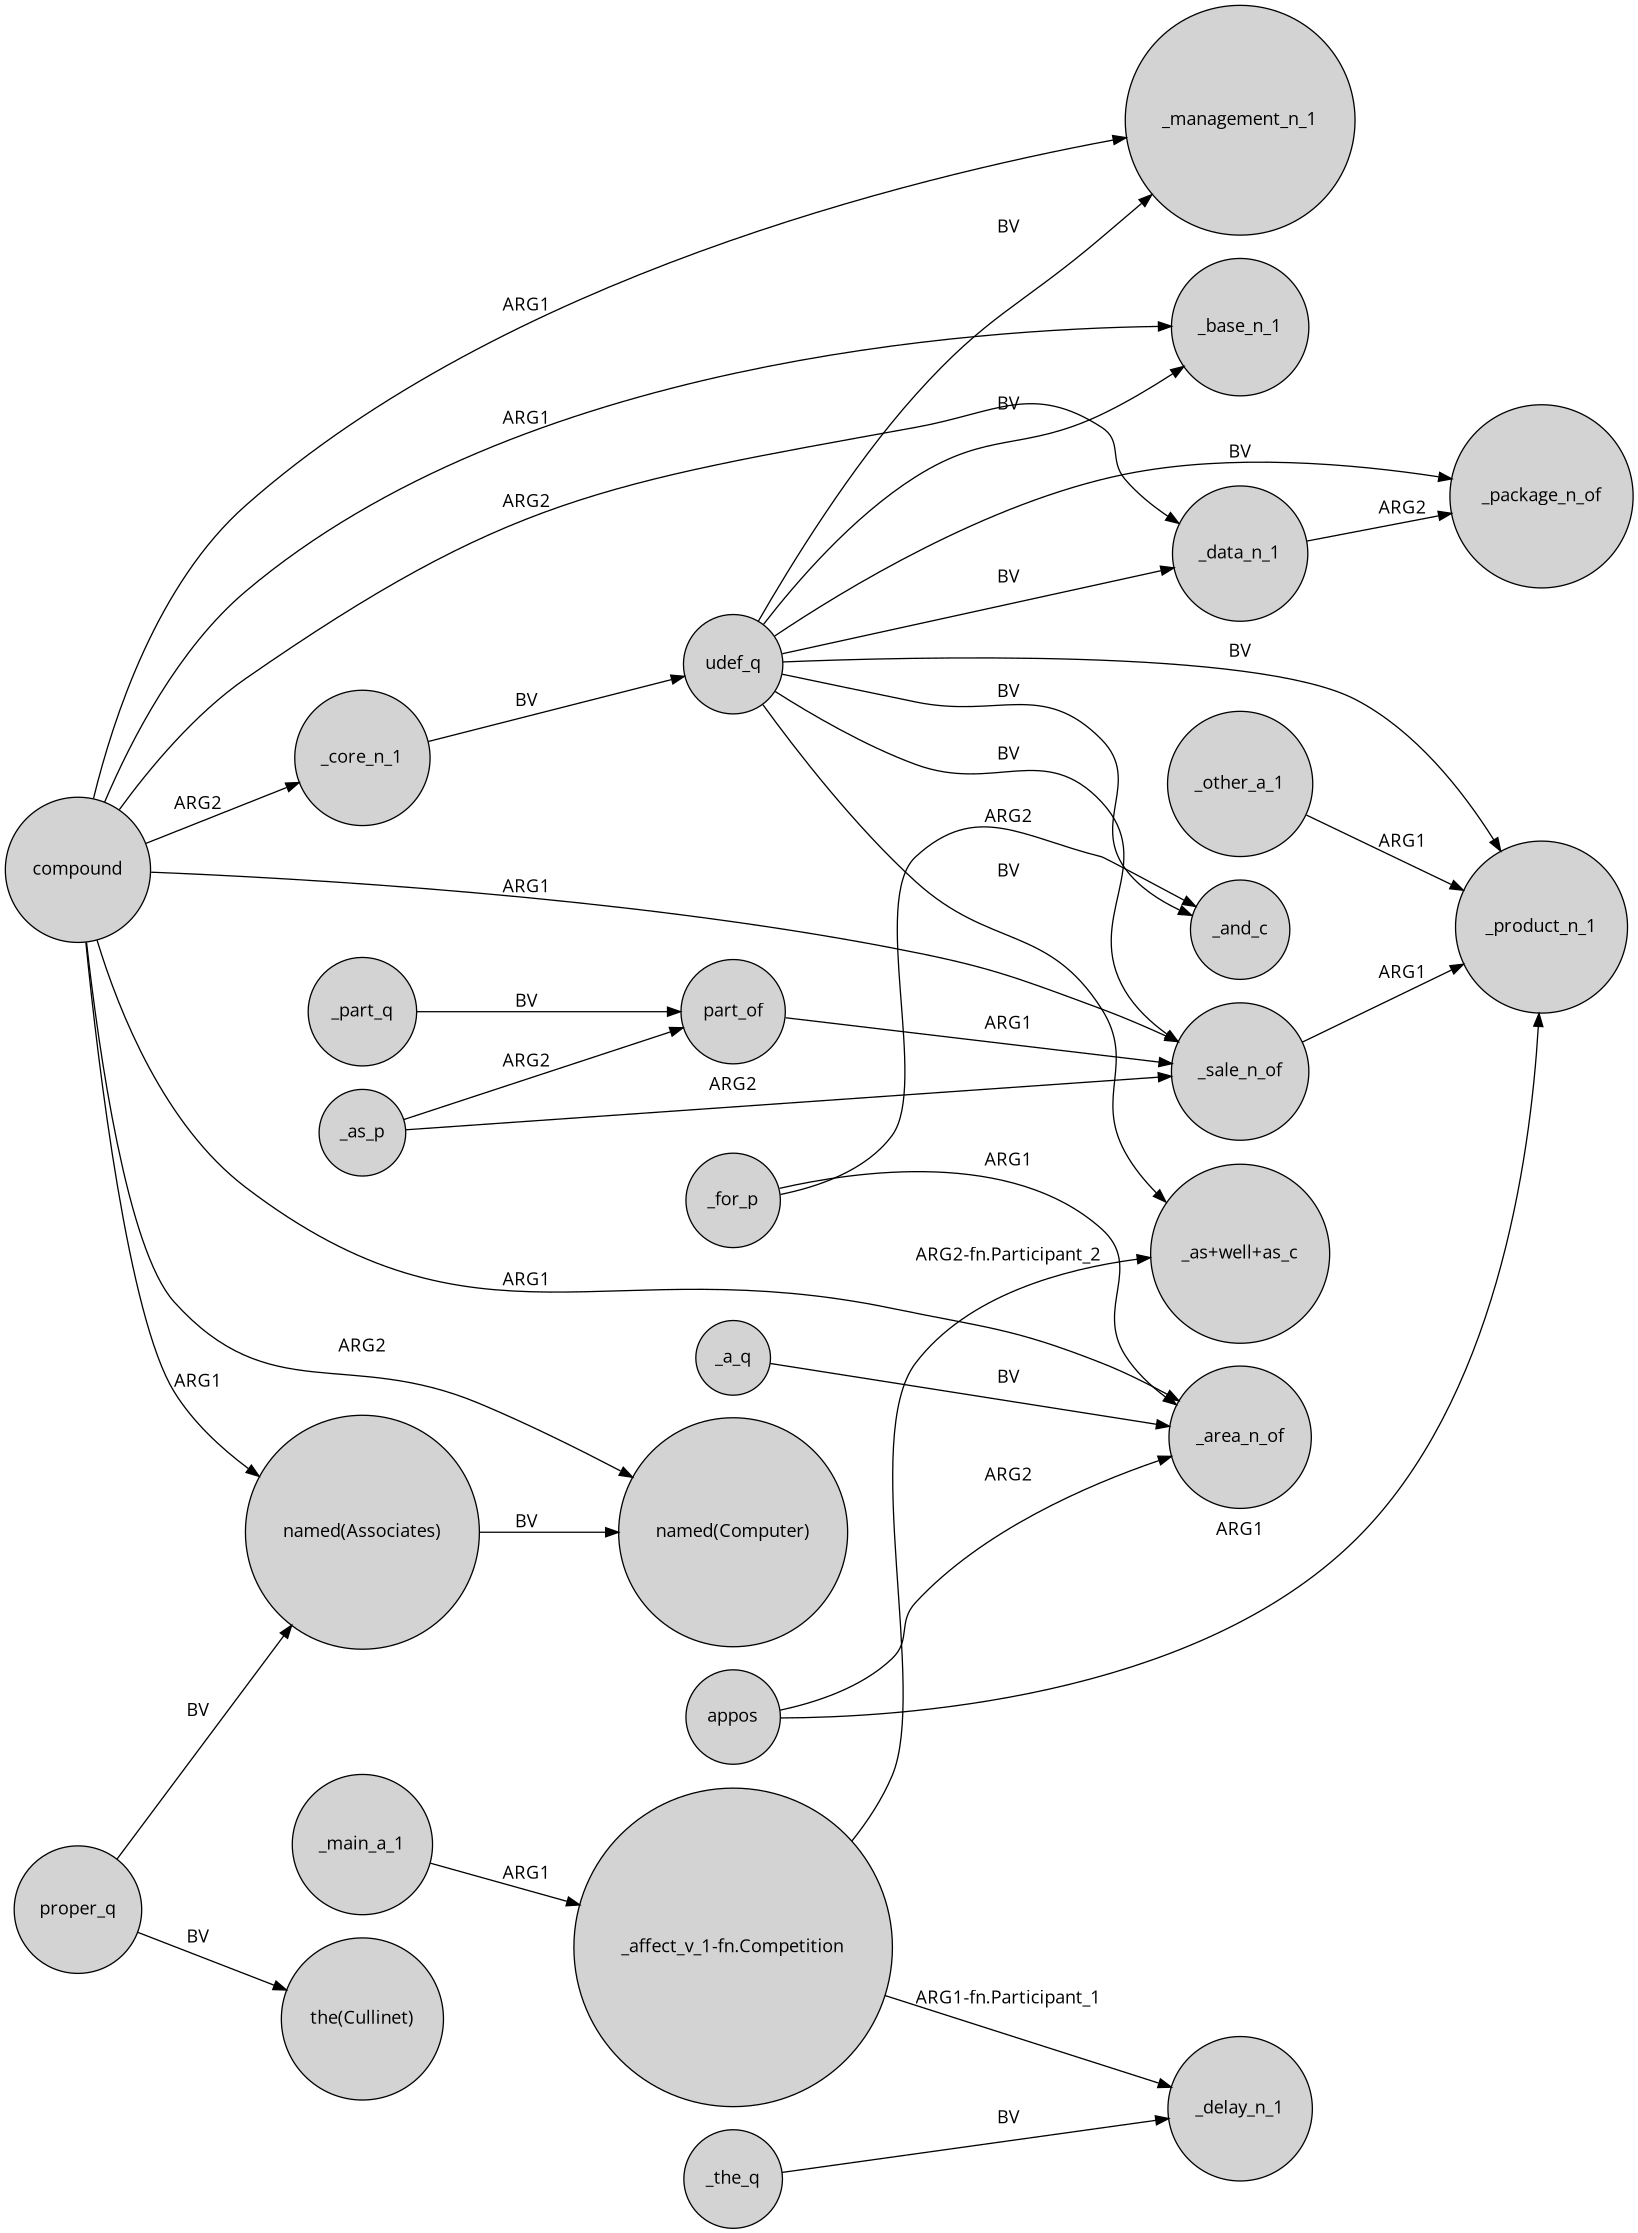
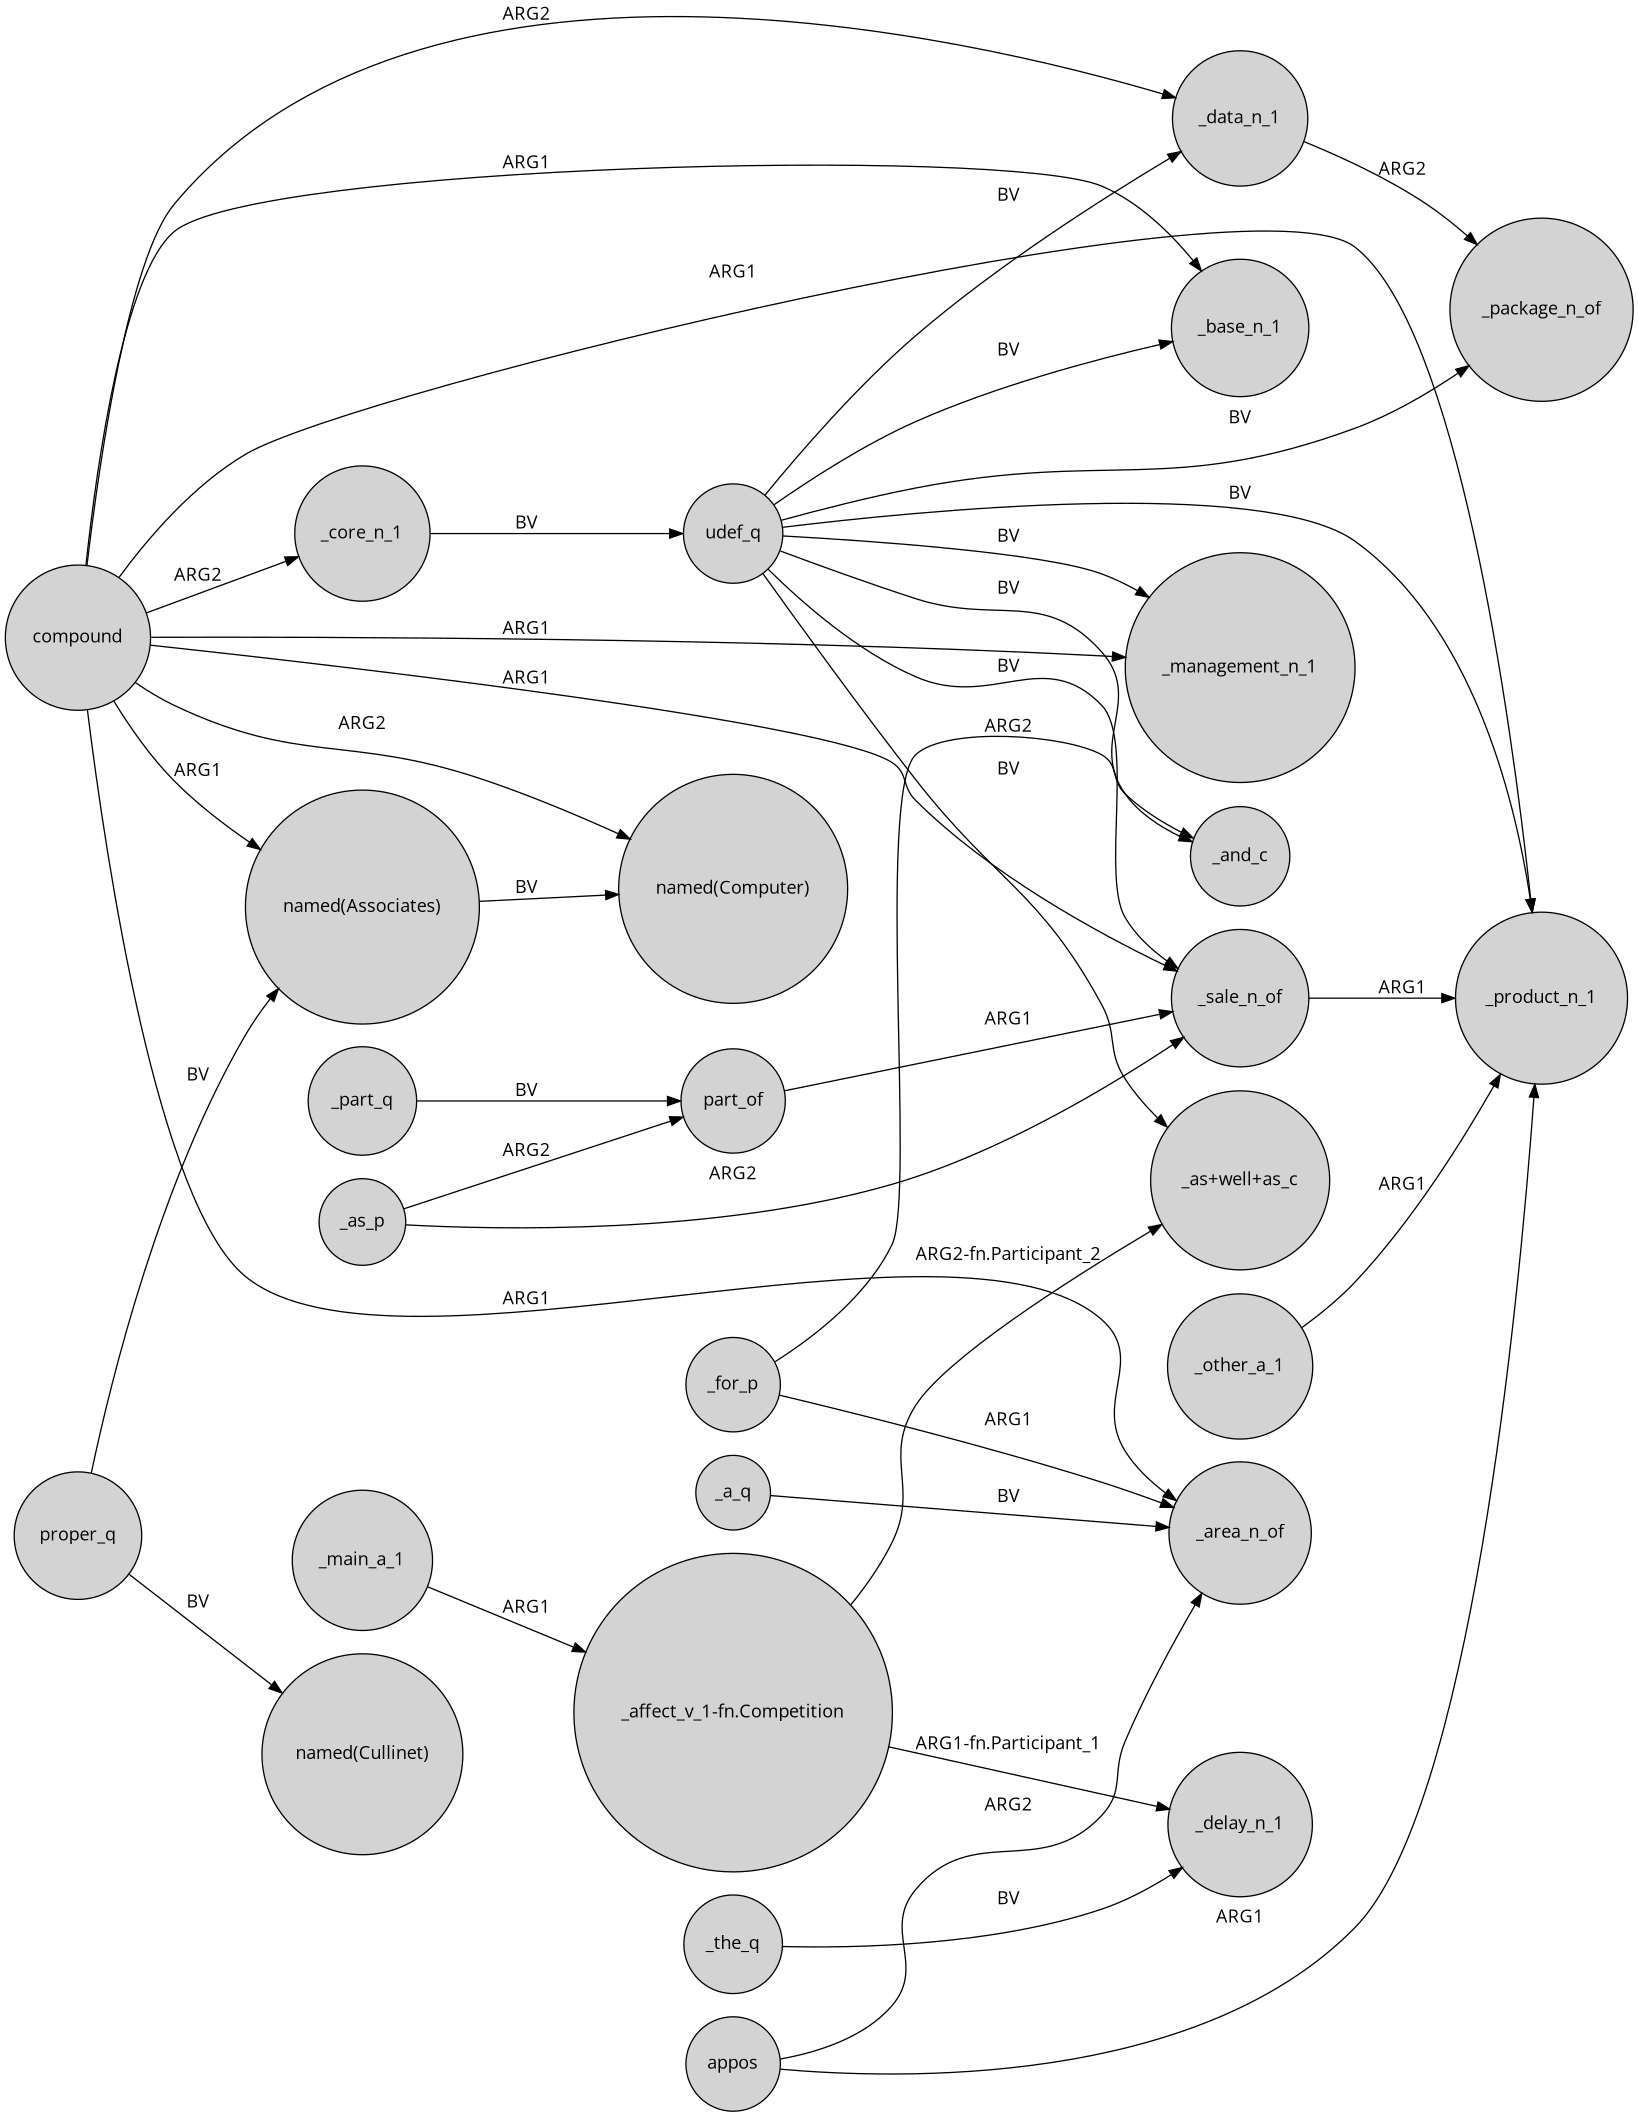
none -> (1042, 254)
(362, 2019) -> (362, 1754)
